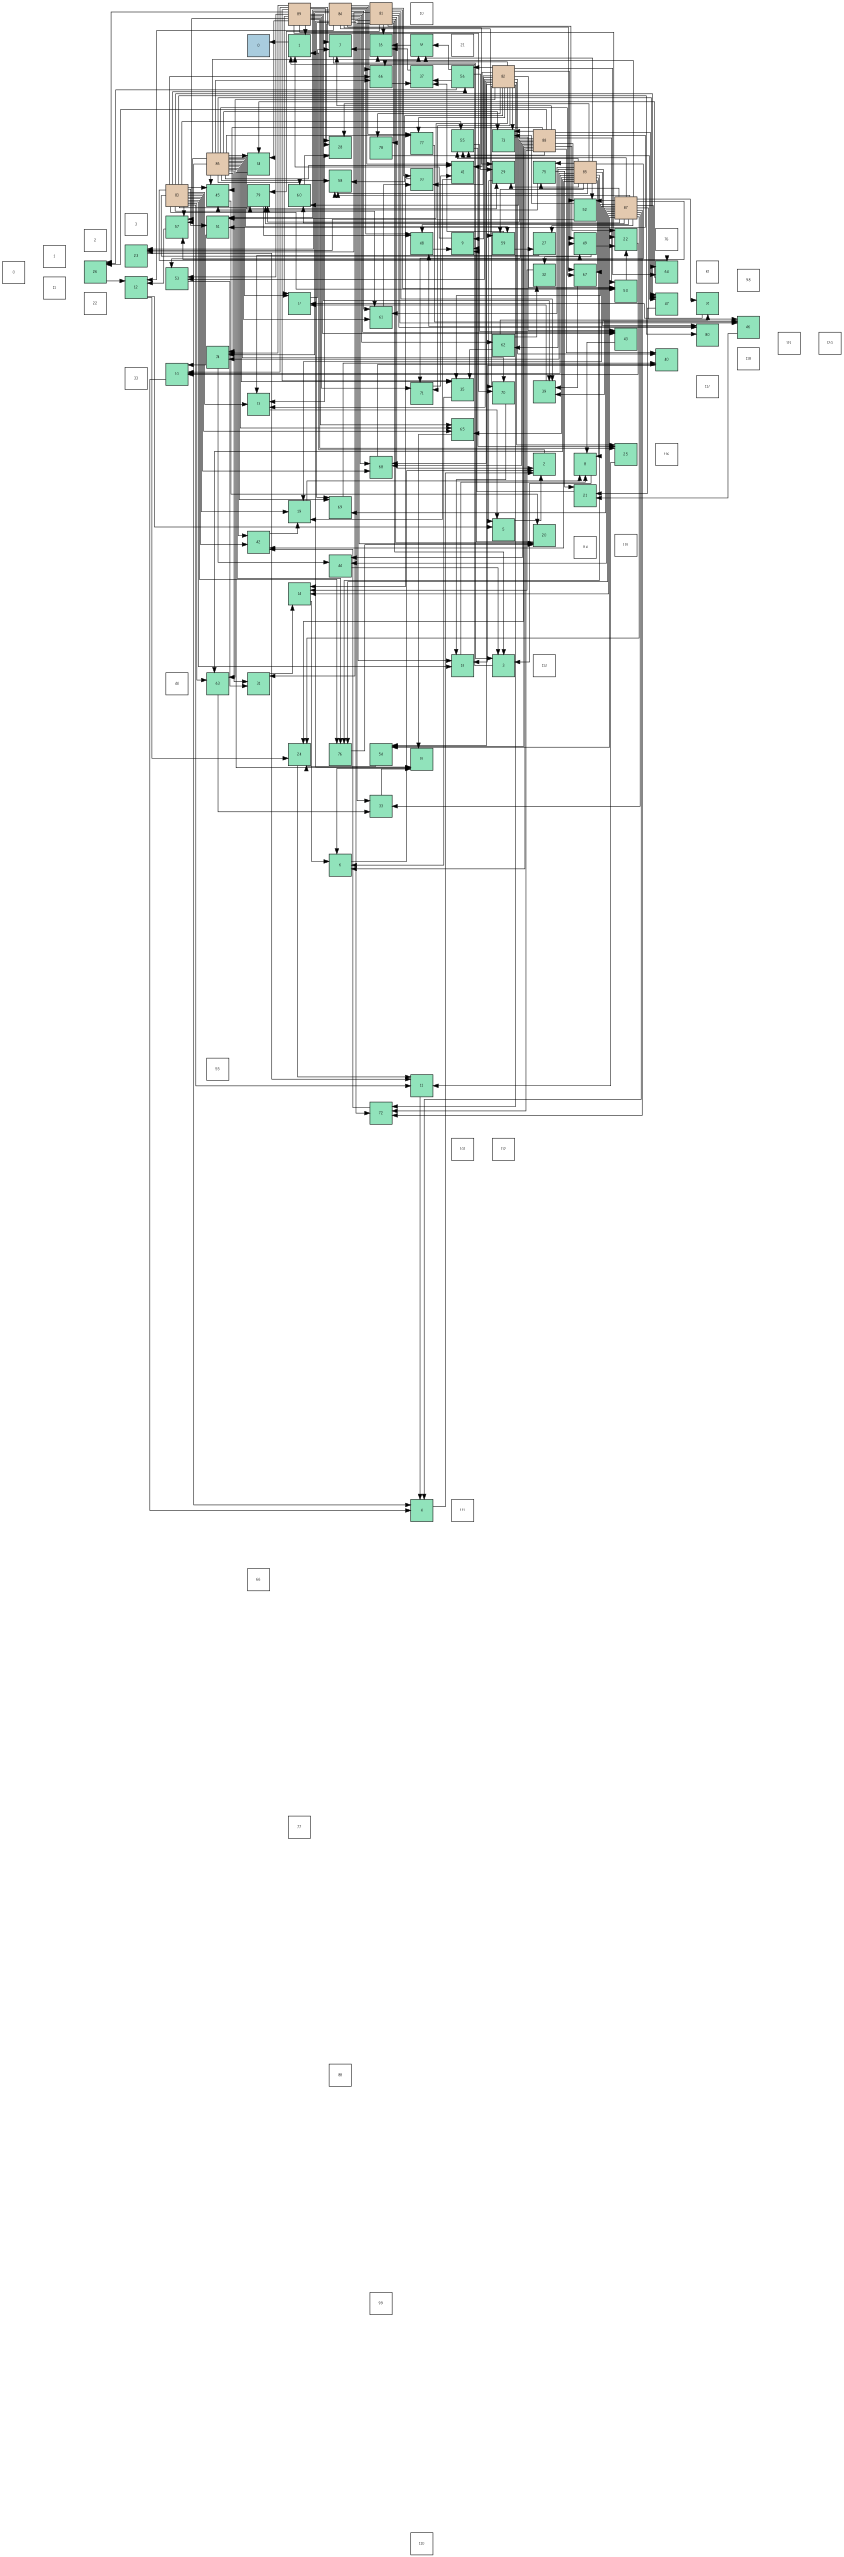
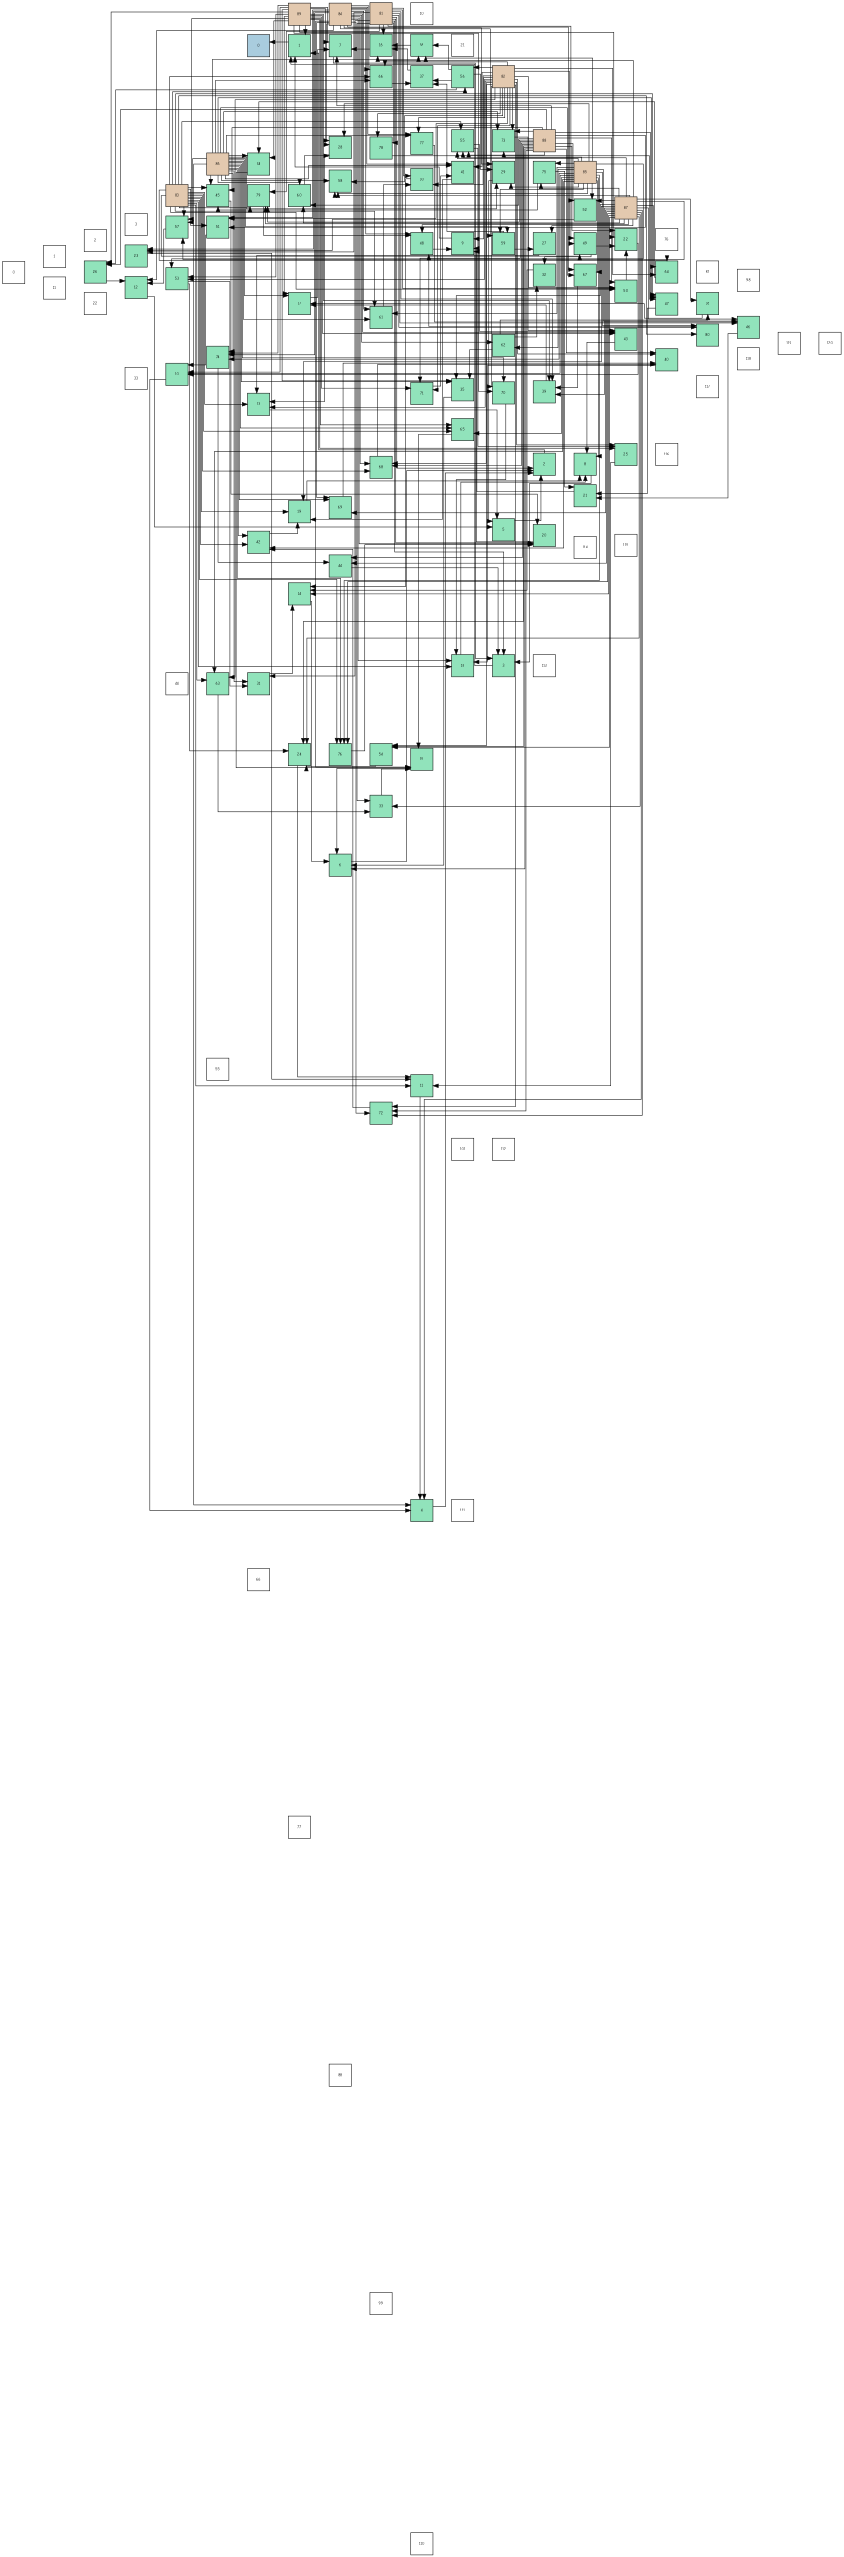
(532, 173) -> (545, 157)
(152, 591) -> (190, 563)
